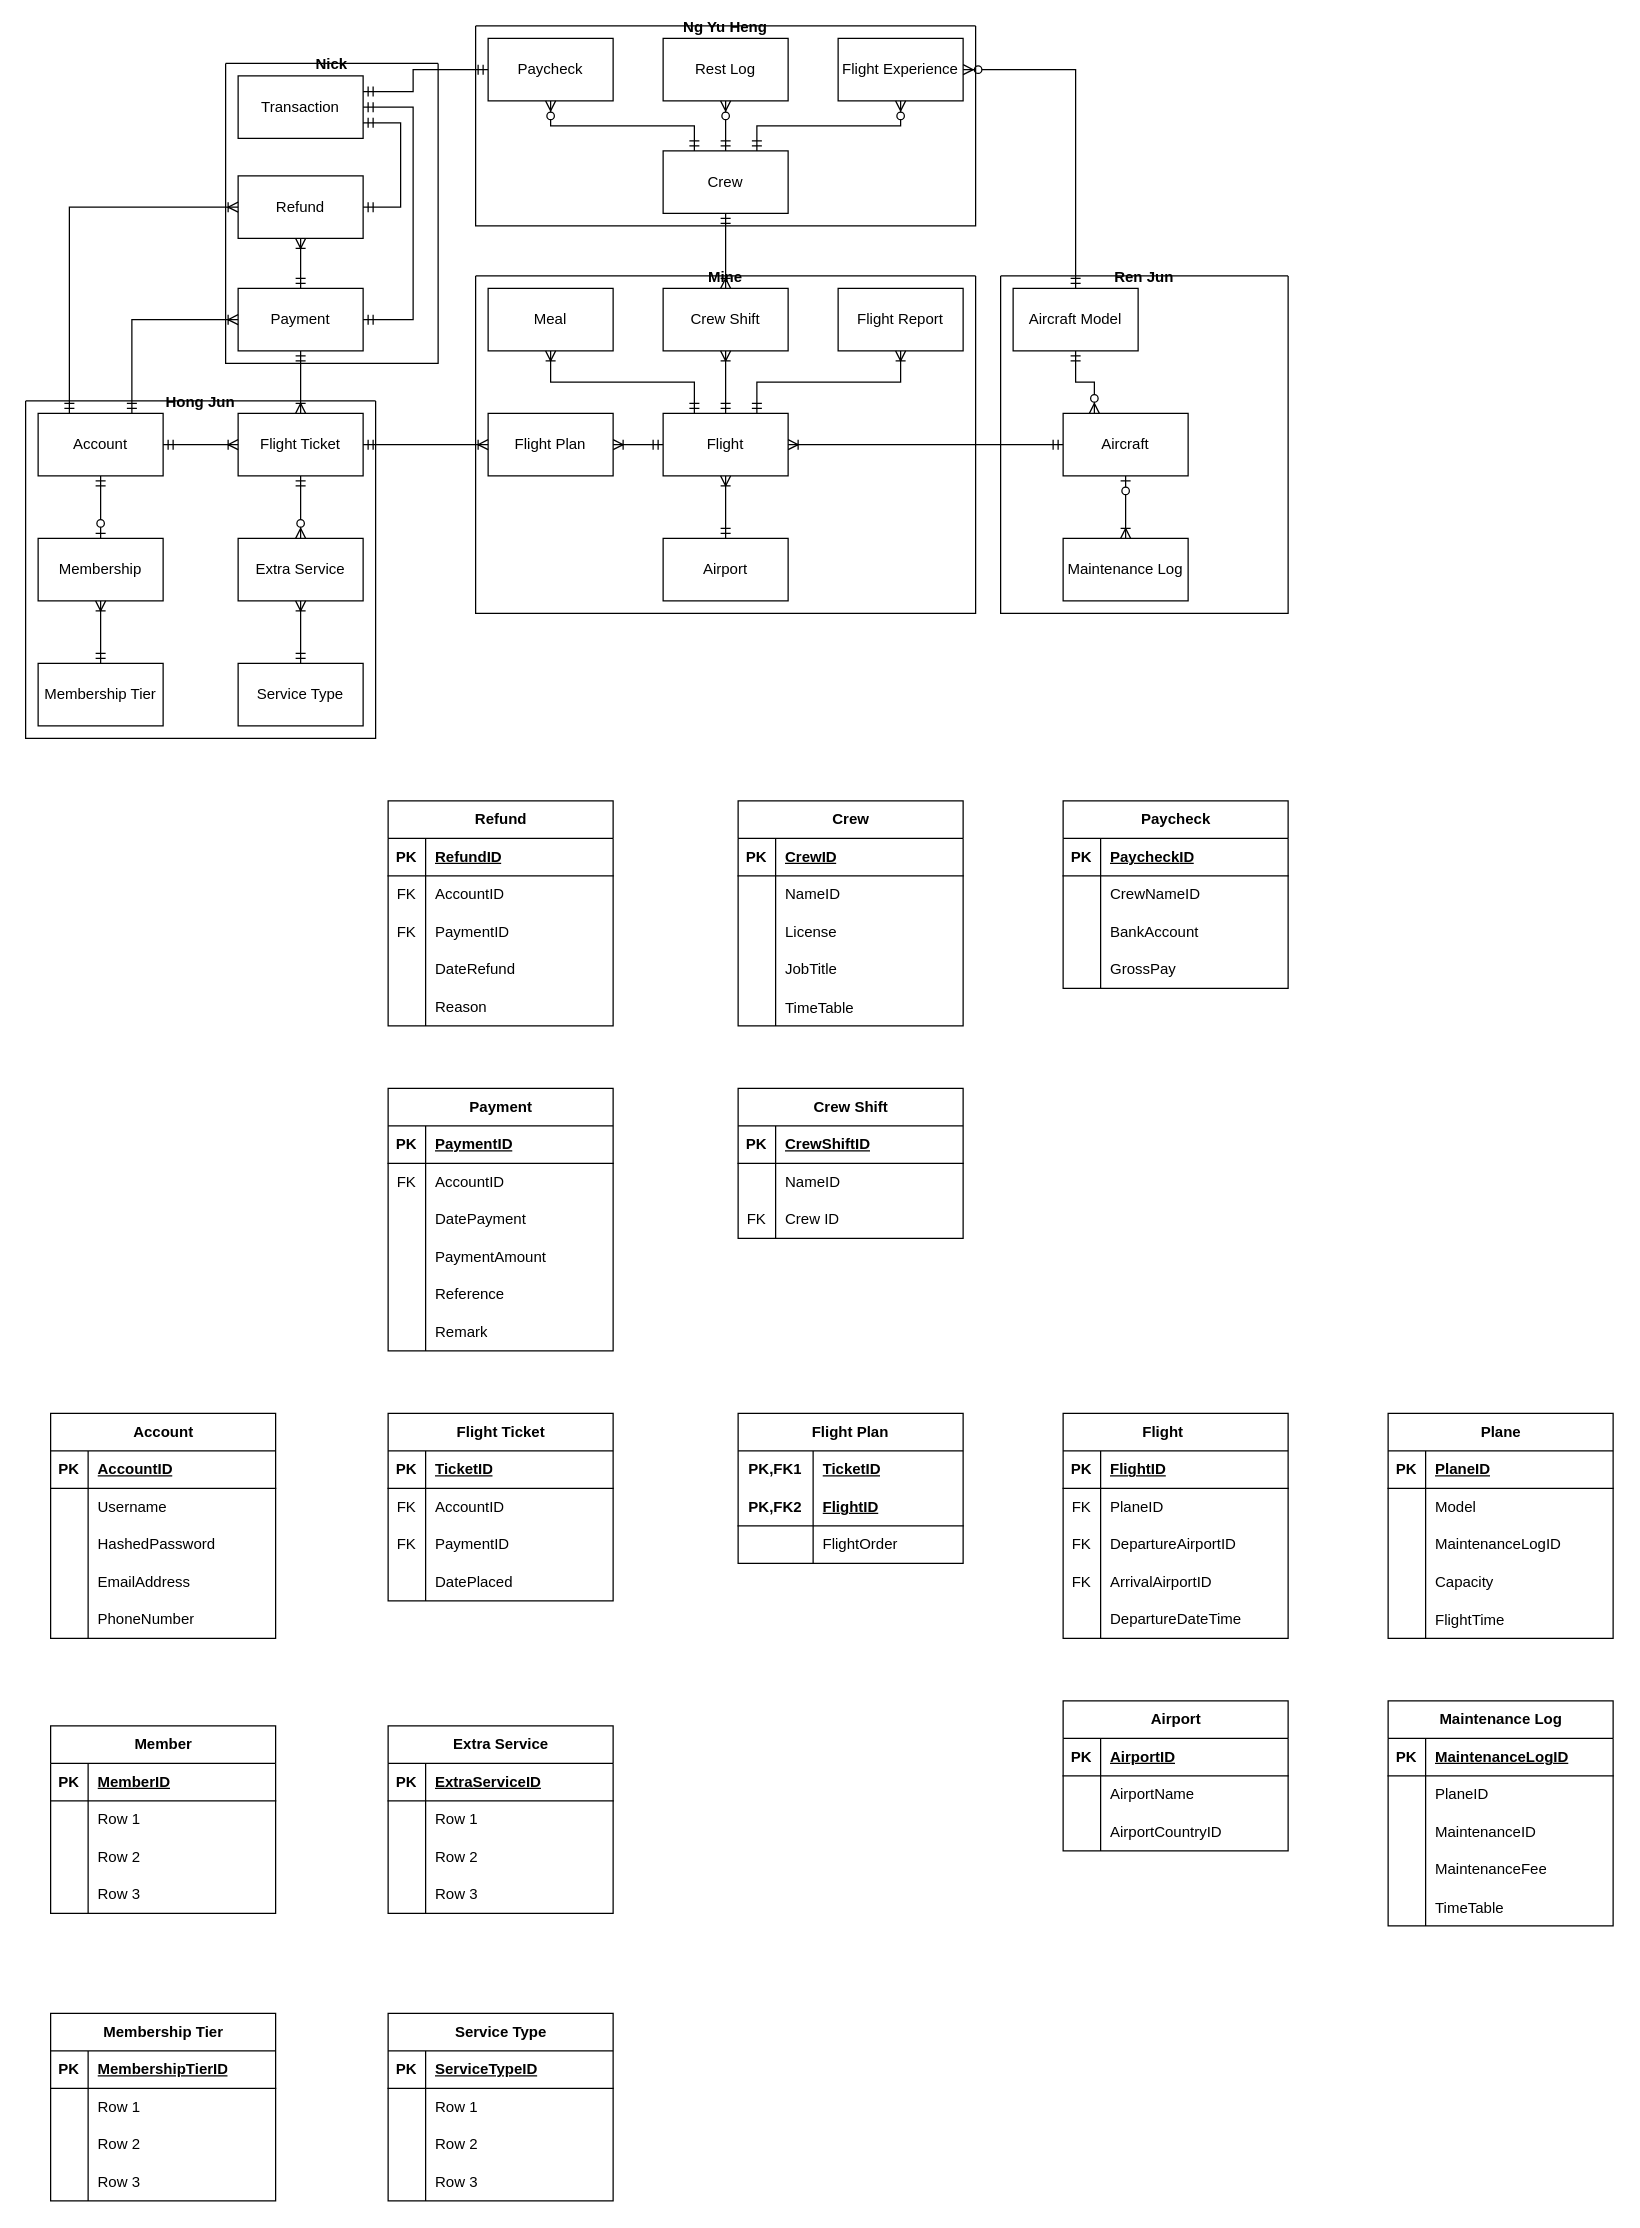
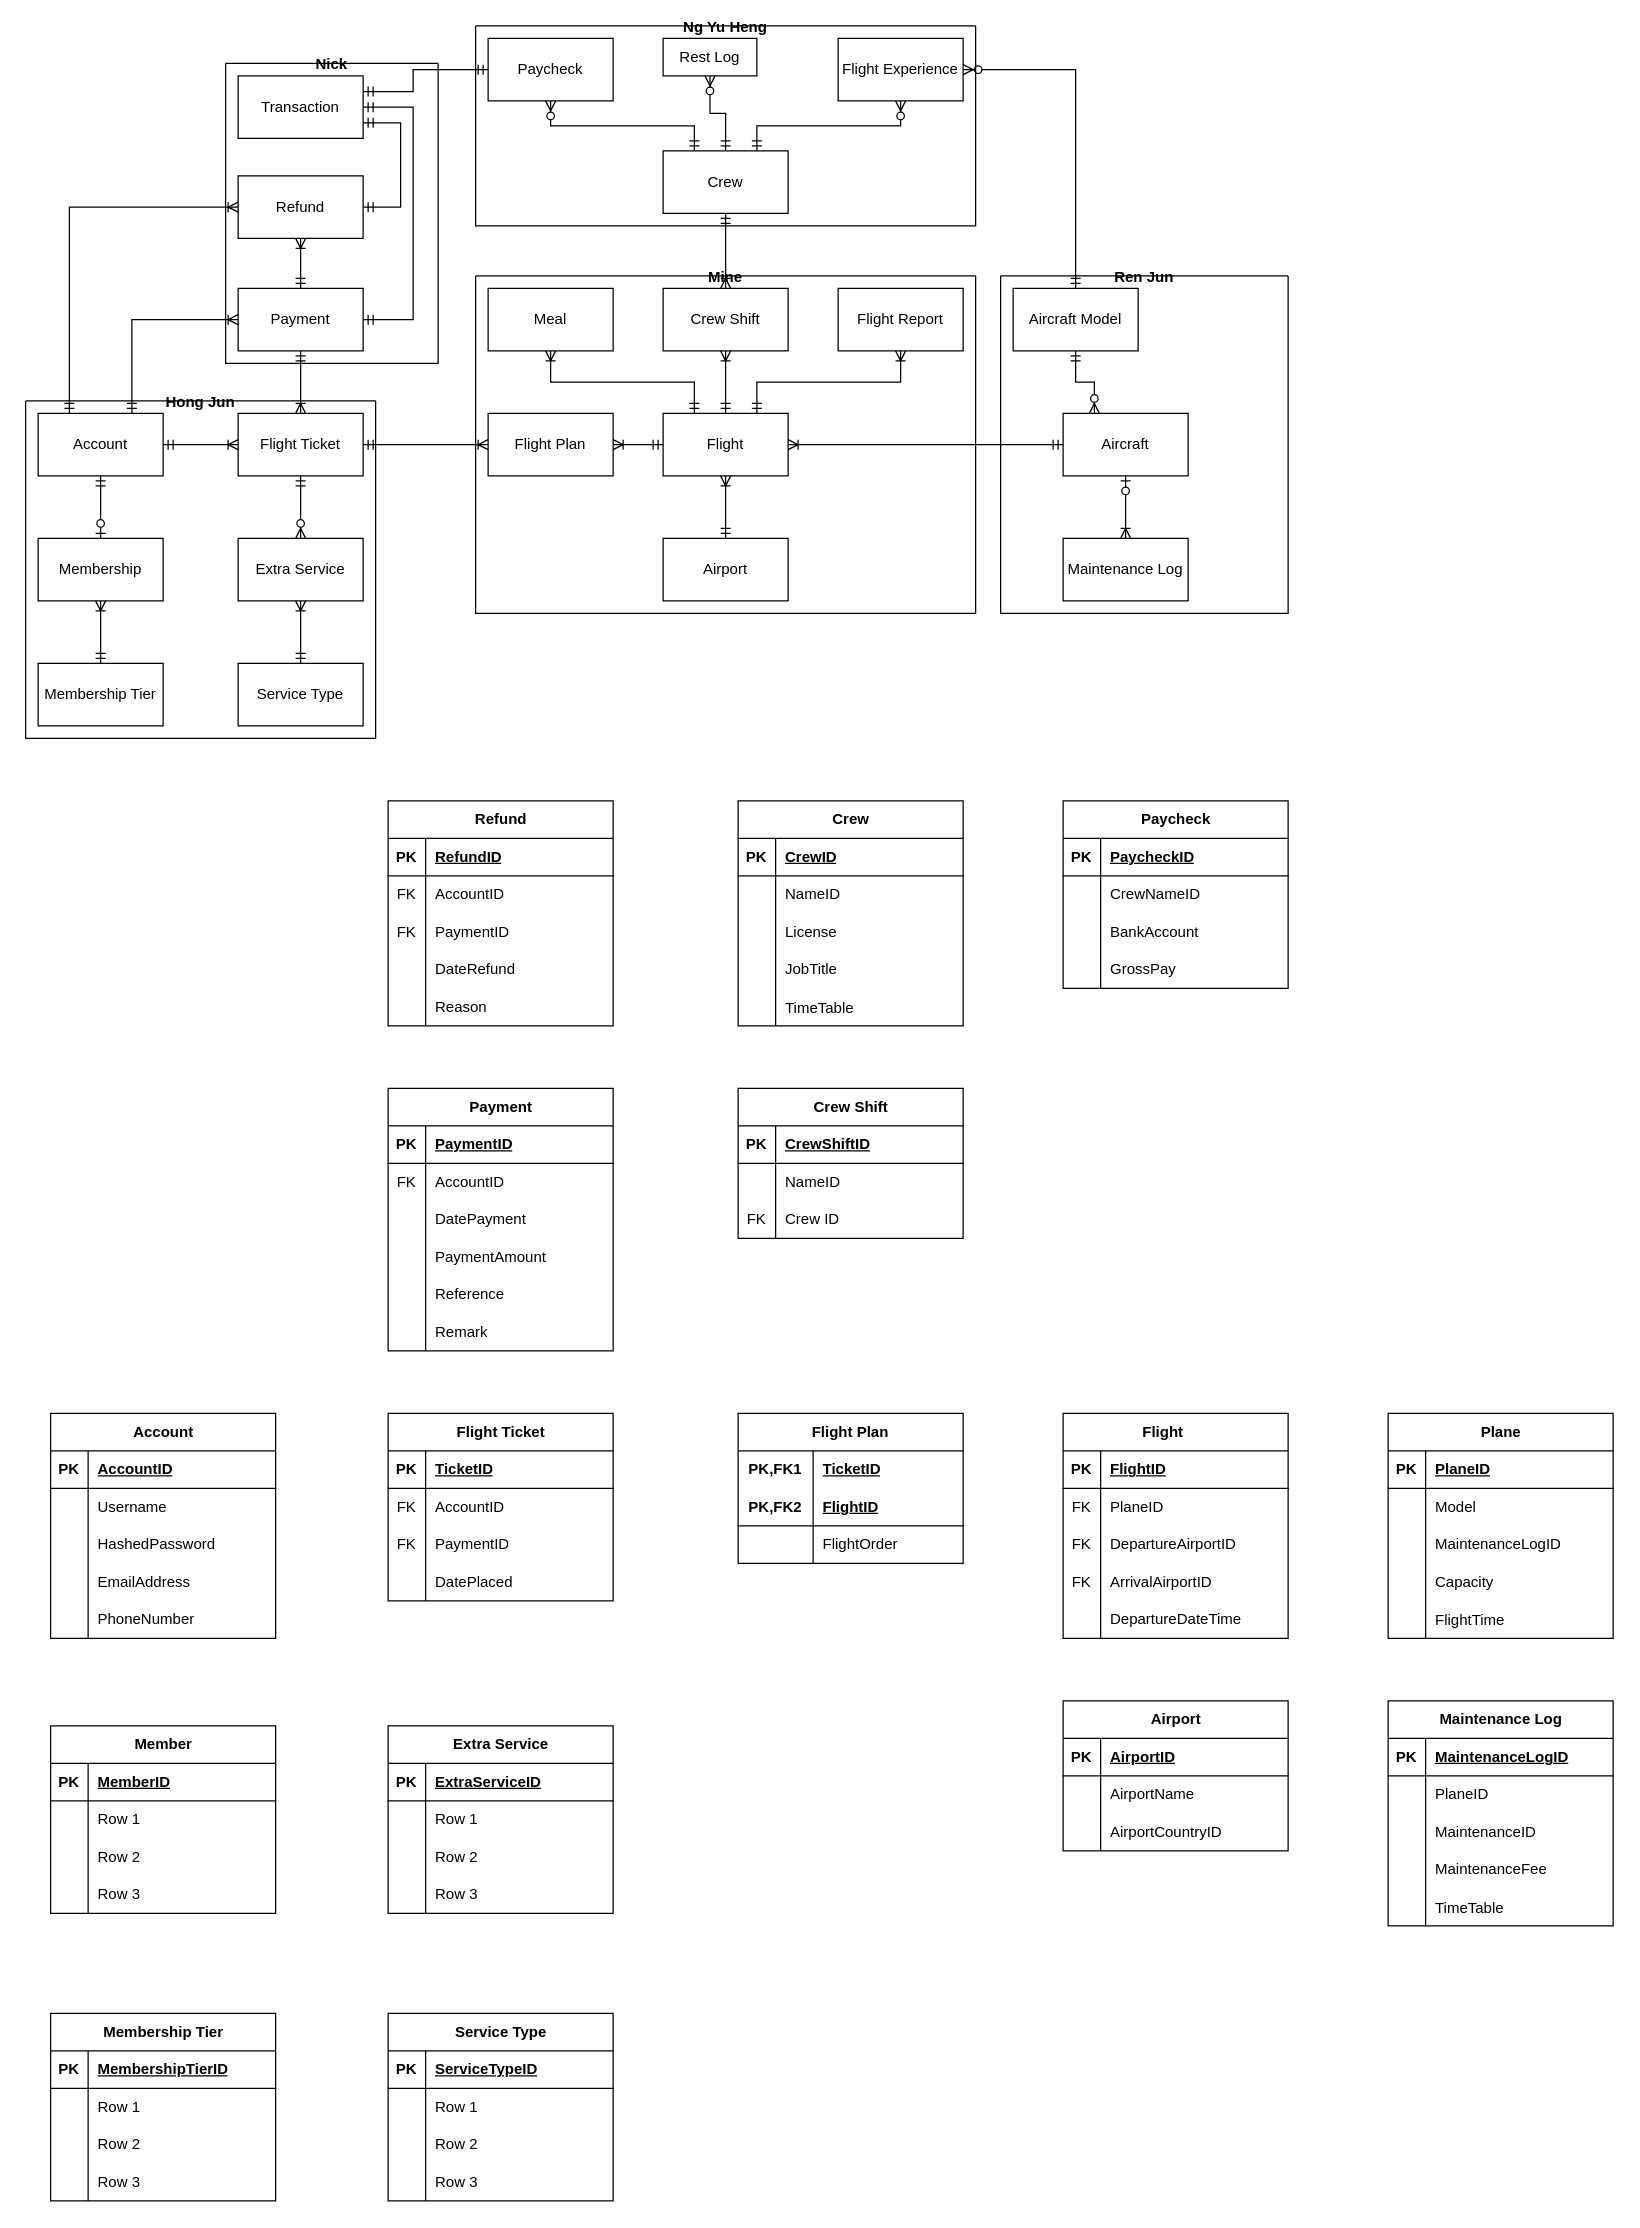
(726, 69) -> (710, 57)
